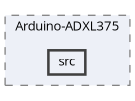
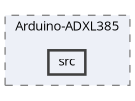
(68, 27) -> (68, 27)
